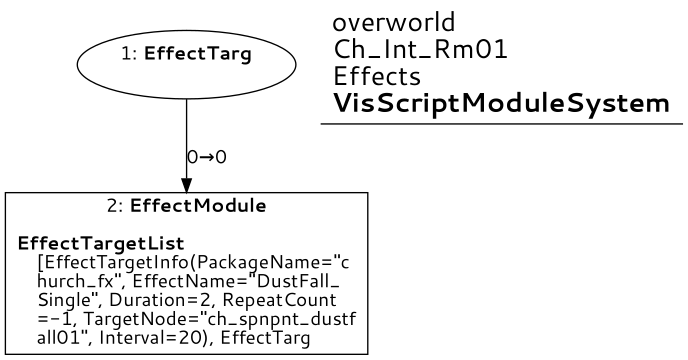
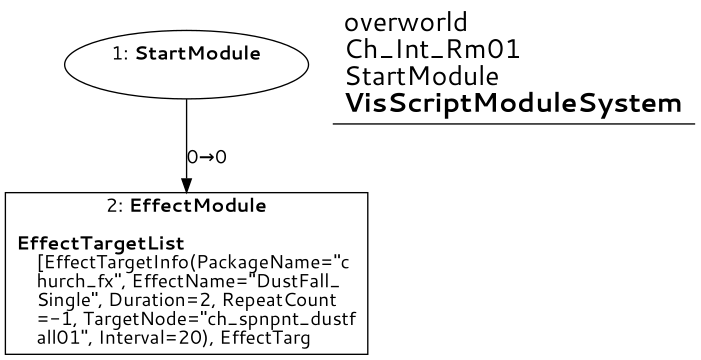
(198, 54) -> (198, 54)
(377, 77) -> (422, 77)
